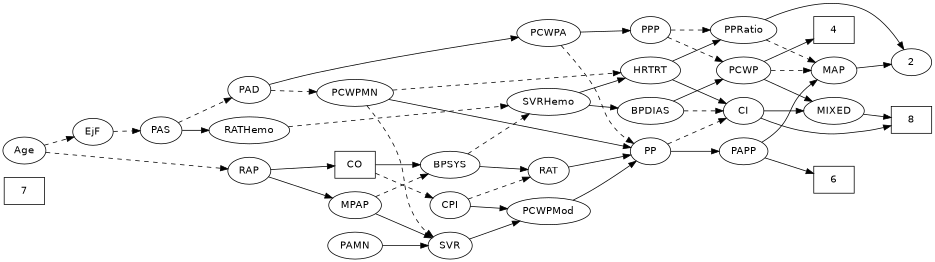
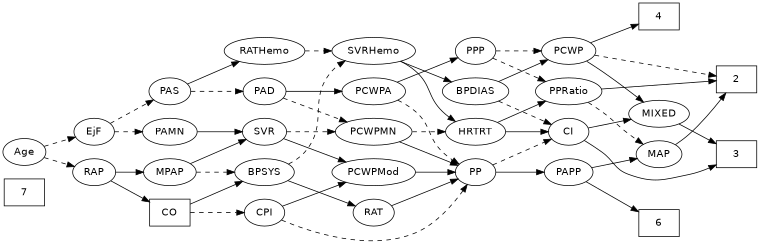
(911, 62) -> (737, 79)
(787, 70) -> (652, 65)
(911, 120) -> (737, 154)
none -> (125, 132)
(403, 171) -> (307, 132)
(496, 189) -> (380, 241)
